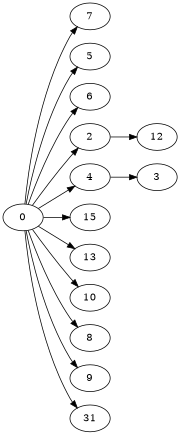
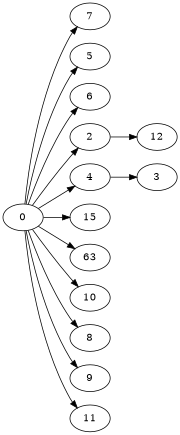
(90, 258) -> (90, 258)
(90, 418) -> (90, 418)
